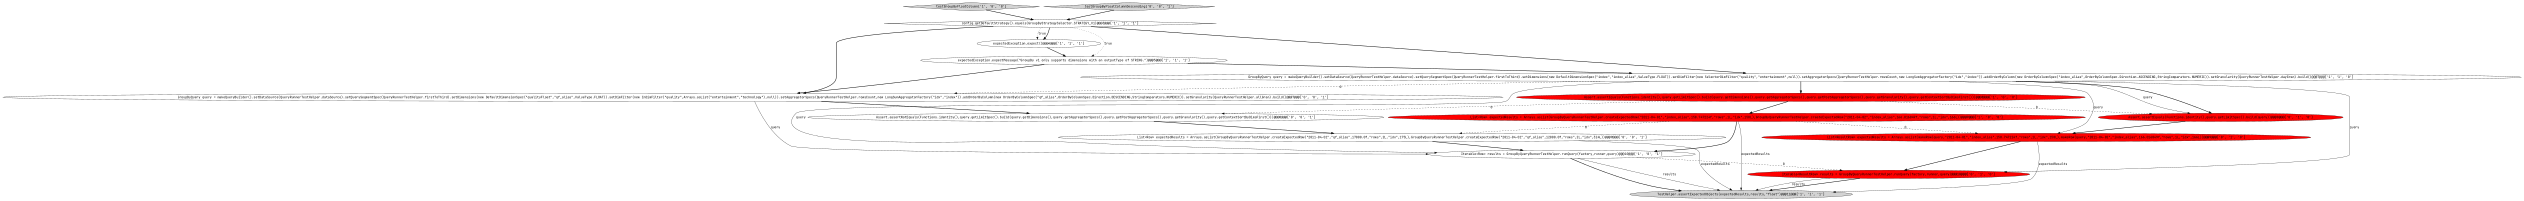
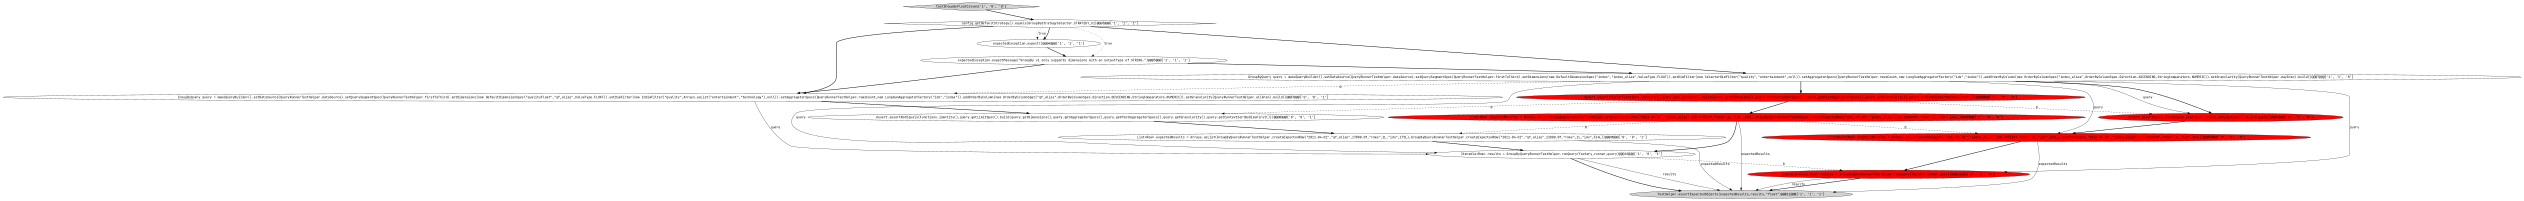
(1129, 7) -> none
